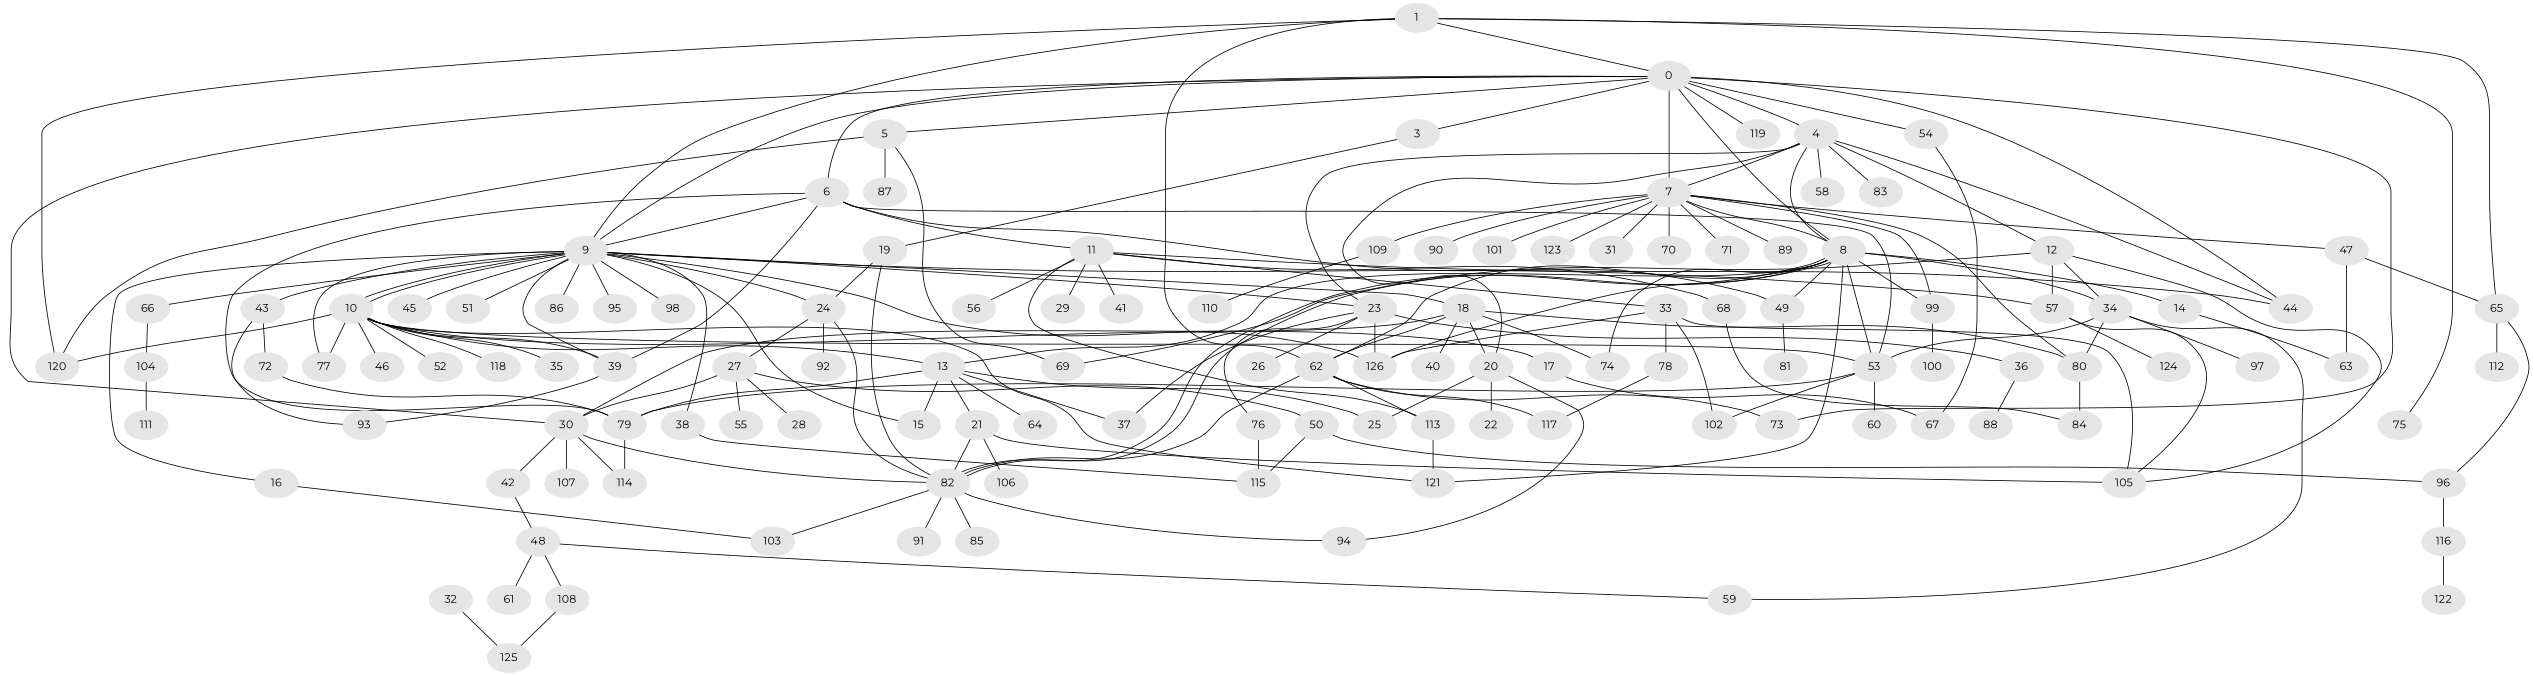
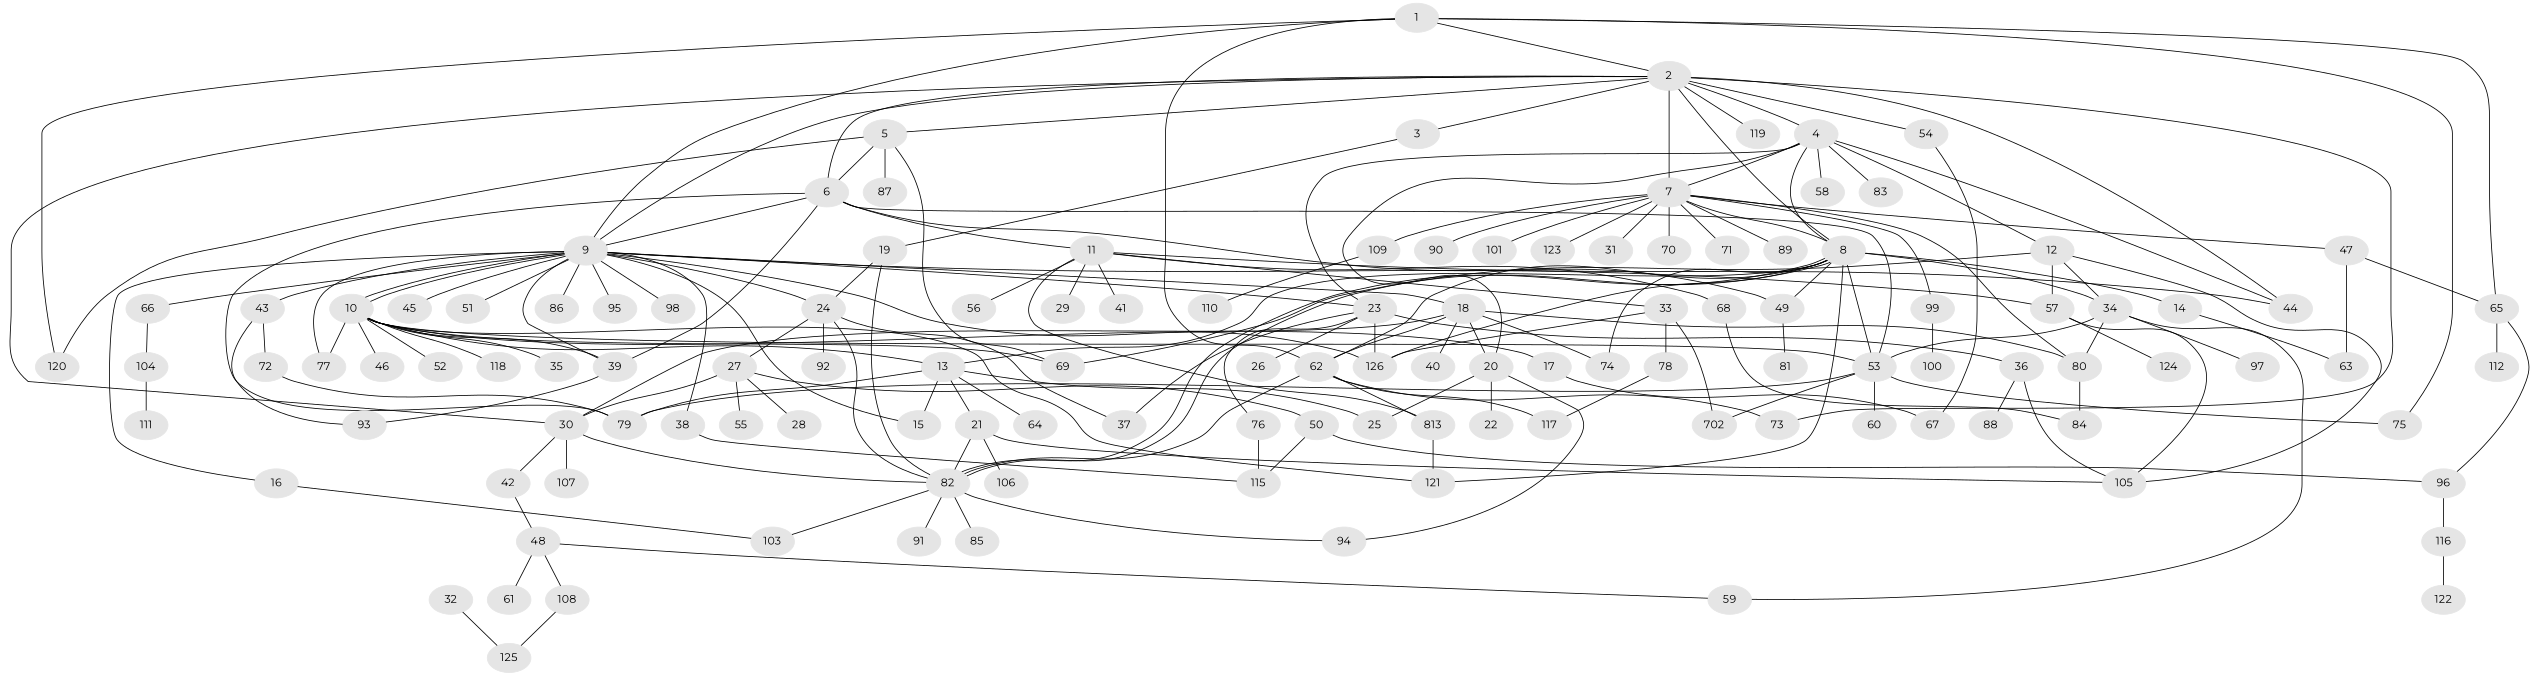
(1669, 76) -> (1669, 76)
none -> (856, 163)
(1888, 280) -> none
(204, 338) -> (705, 344)
(2054, 339) -> (2051, 440)
(1069, 407) -> (1014, 363)
none -> (2170, 412)
(1433, 425) -> (1433, 425)
(1714, 425) -> (1714, 425)
(625, 483) -> none
